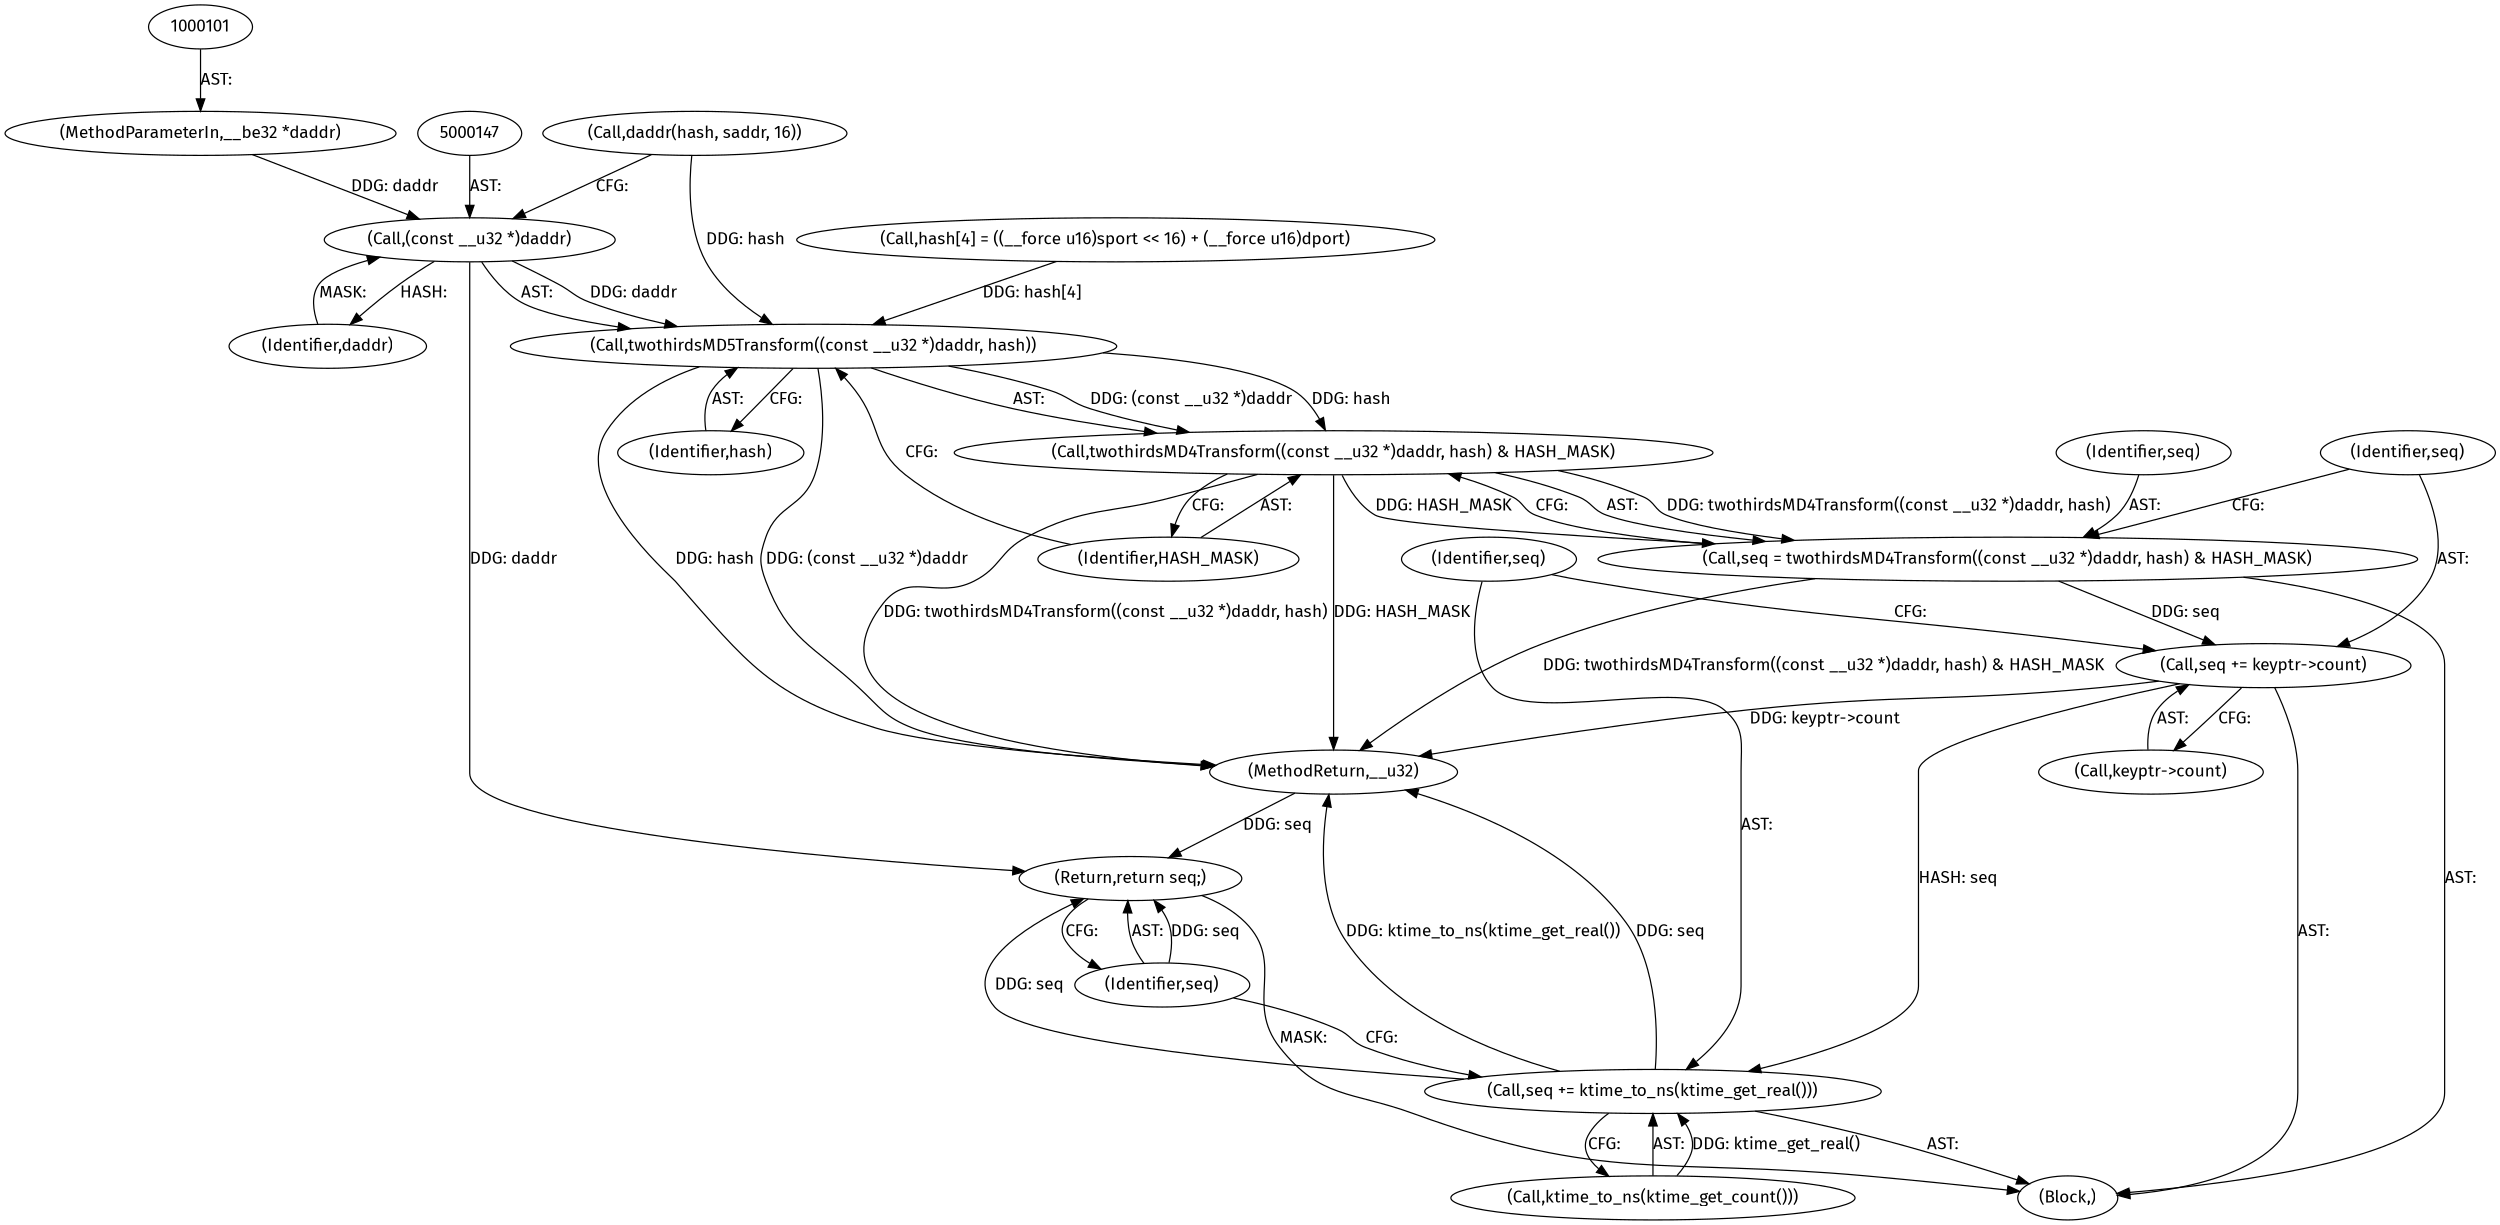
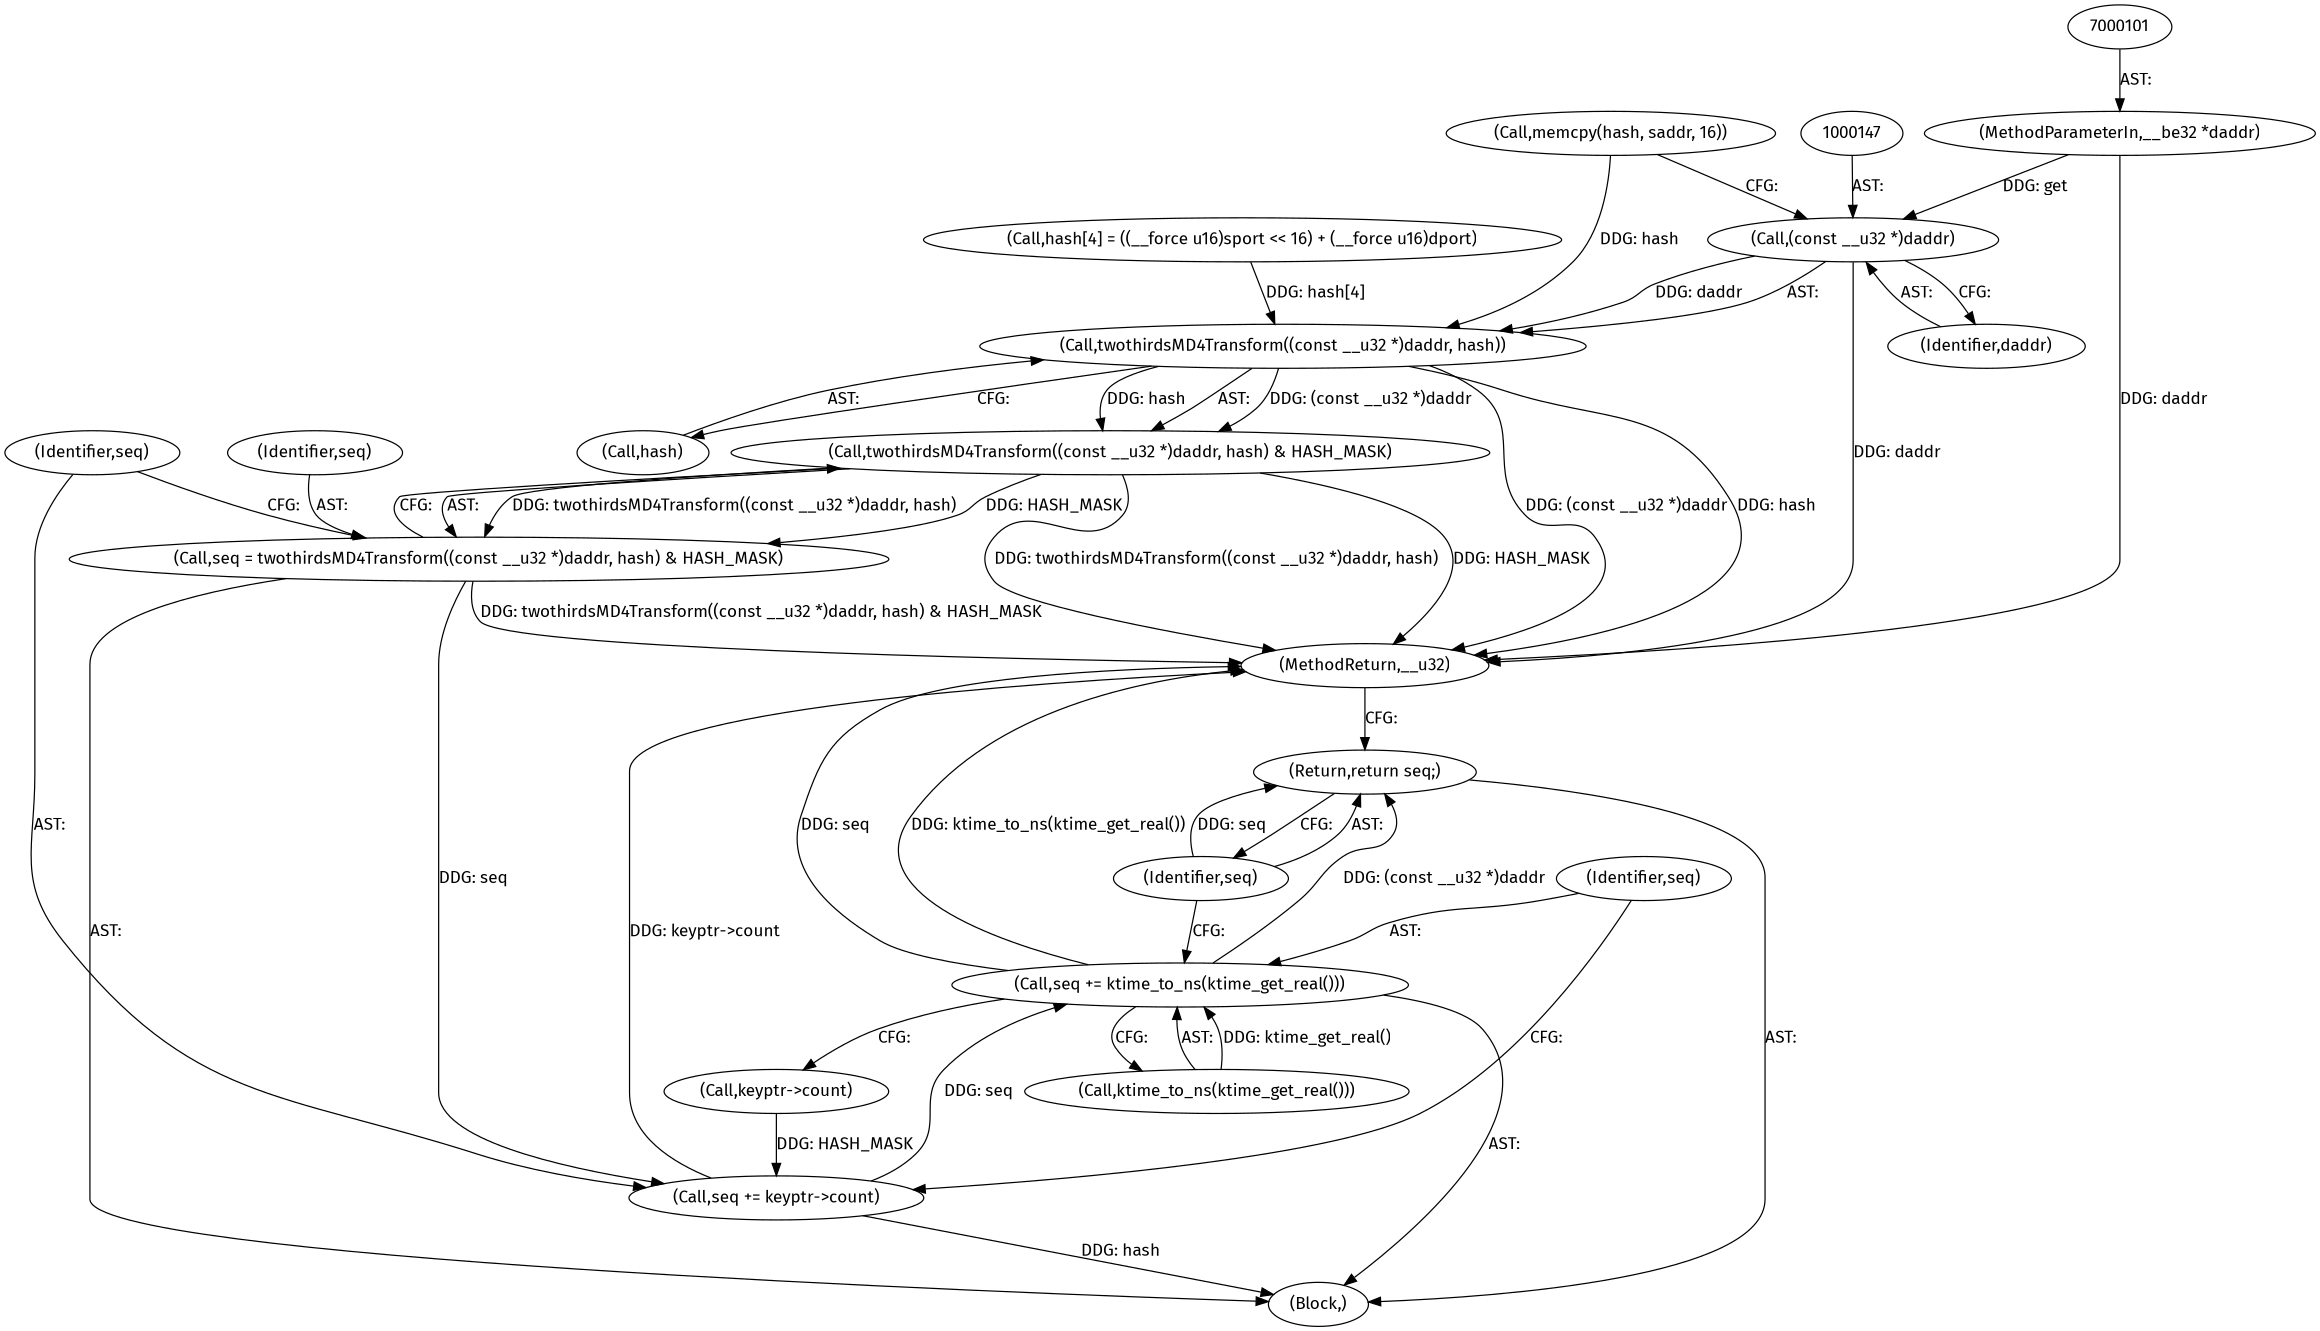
(201, 27) -> (2120, 27)
(470, 133) -> (1852, 133)
(695, 133) -> (1611, 133)
(395, 187) -> (2035, 187)
(346, 293) -> (1919, 293)
(426, 293) -> (1977, 293)
(814, 346) -> (1283, 346)
(711, 453) -> (643, 453)
(1168, 559) -> none
none -> (2017, 609)
(2212, 715) -> (905, 1020)
(2175, 719) -> (845, 1145)
(485, 792) -> (1831, 596)
(1278, 825) -> (1384, 719)
(1958, 879) -> (979, 1091)
(2316, 932) -> (1121, 1251)
(1030, 985) -> (1444, 879)
(1306, 1038) -> (1783, 1038)
(1653, 1198) -> (1217, 1091)
